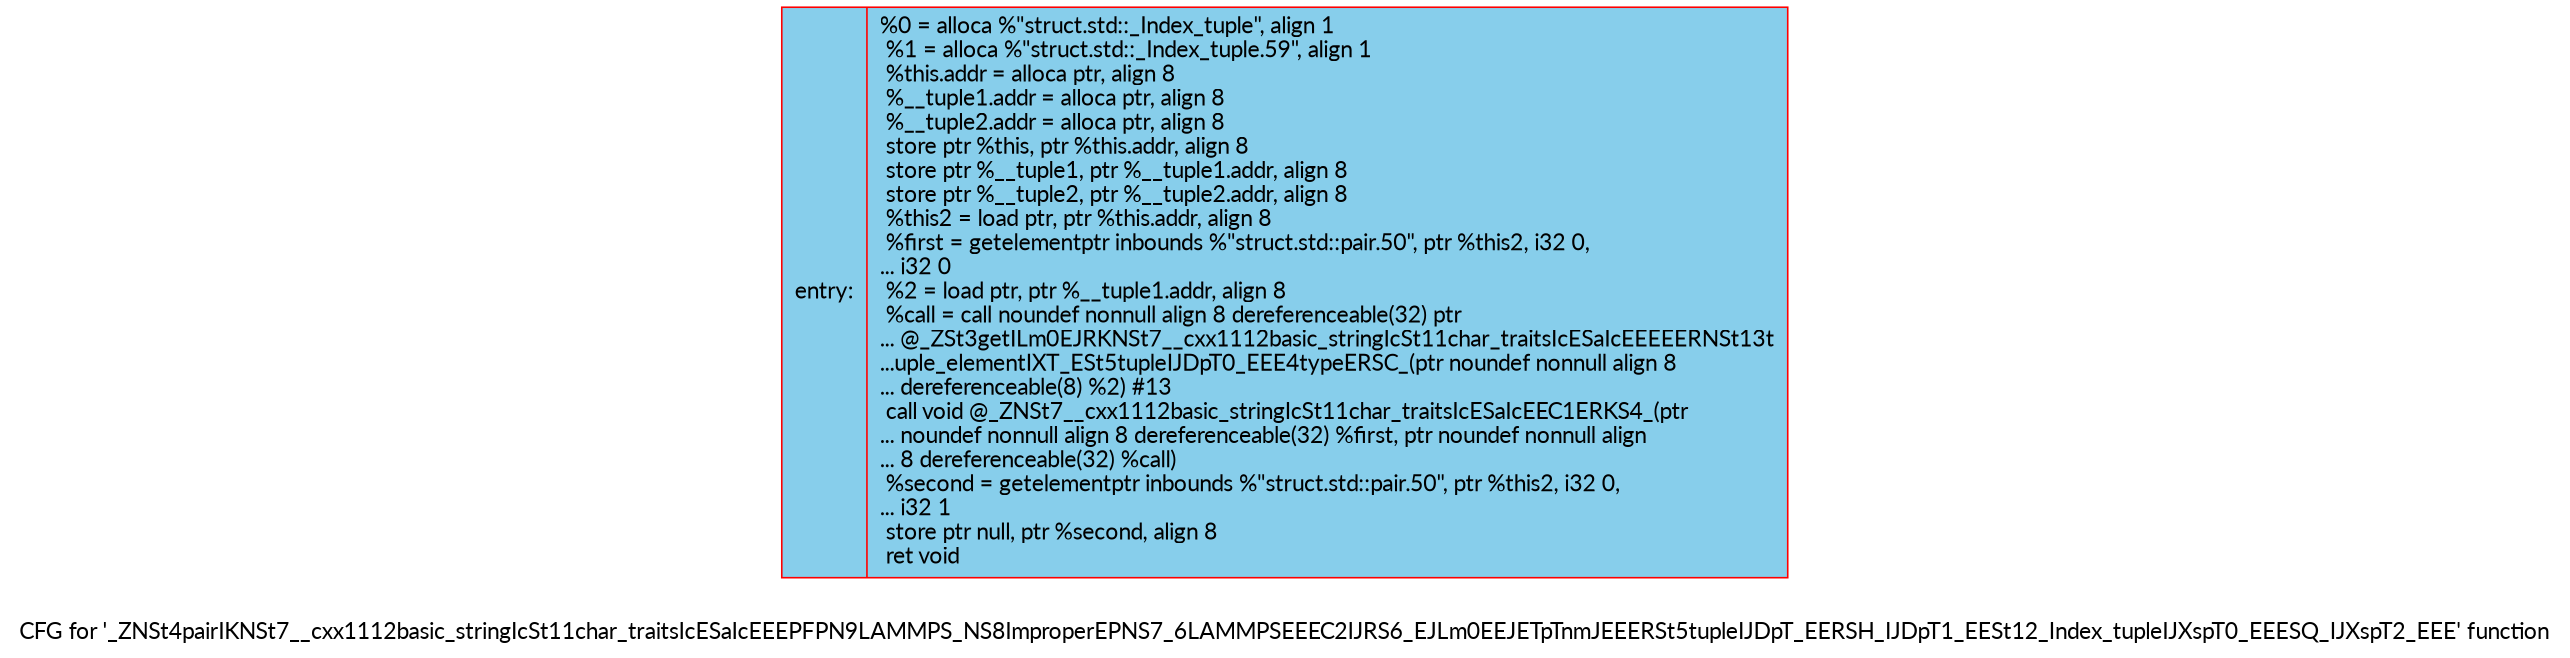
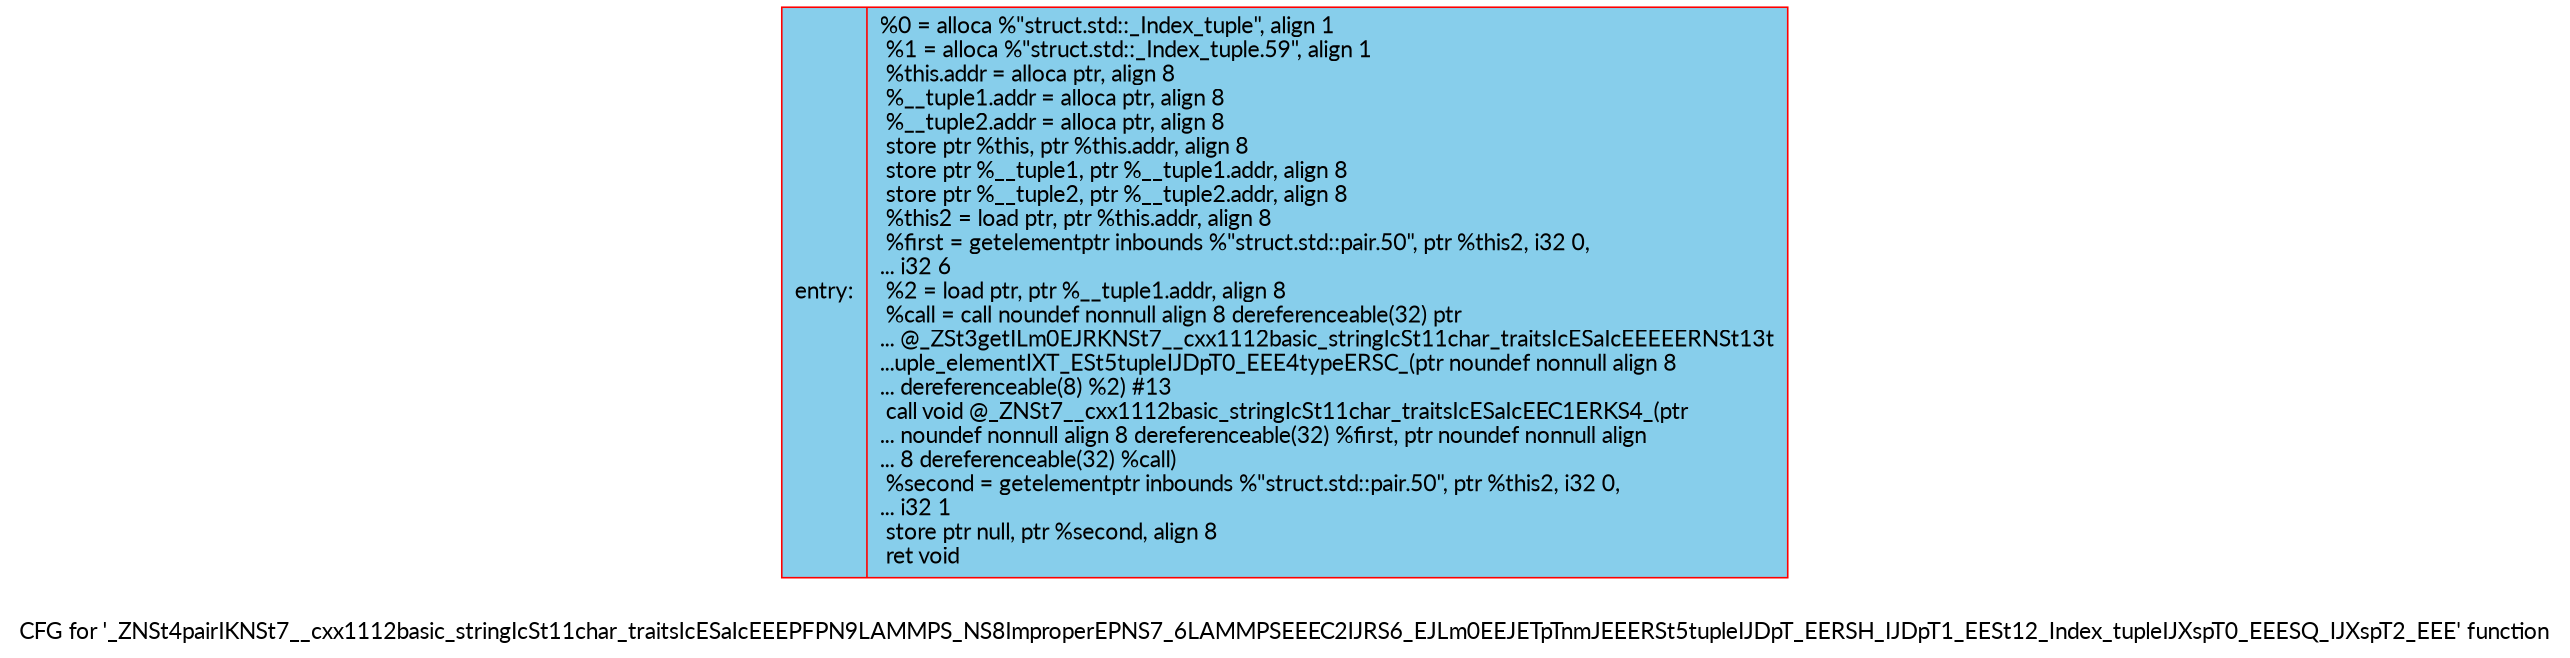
(916, 268) -> (916, 268)
